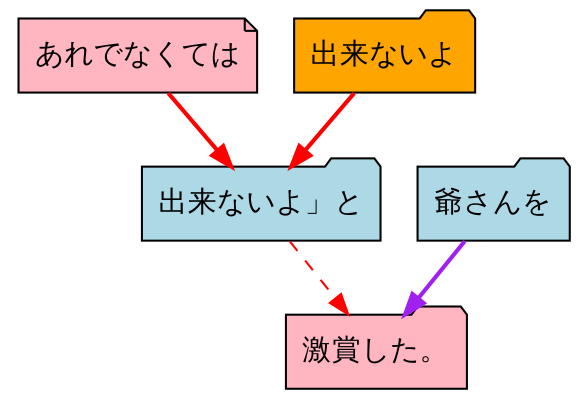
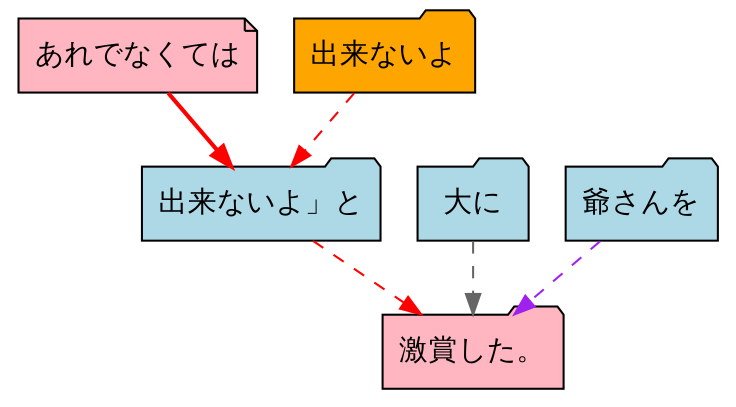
(330, 122) -> (330, 122)
none -> (473, 204)
(441, 270) -> (565, 271)
